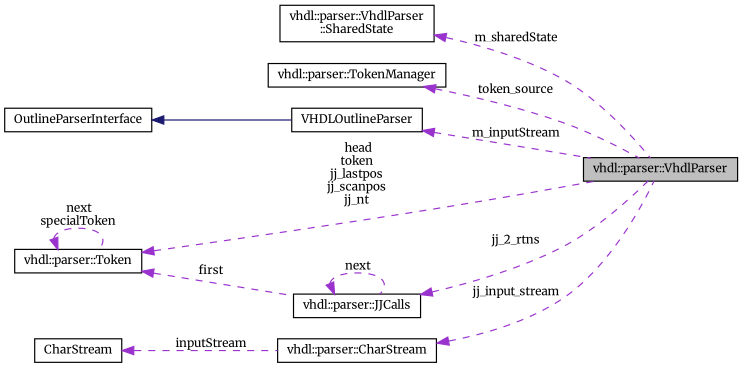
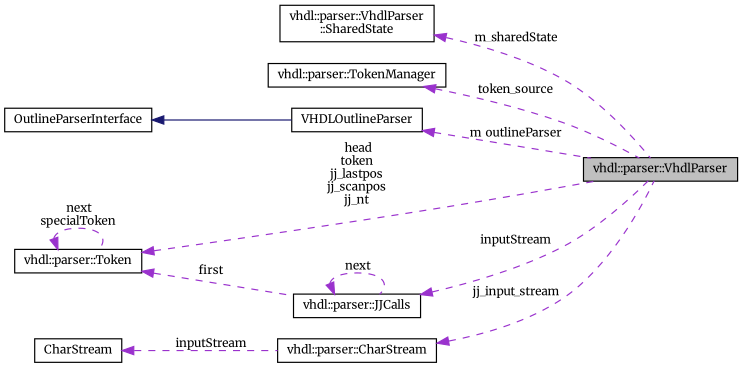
(515, 134) -> (515, 134)
(515, 241) -> (515, 241)
